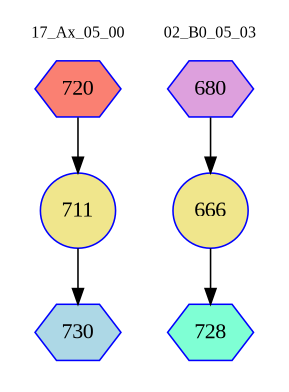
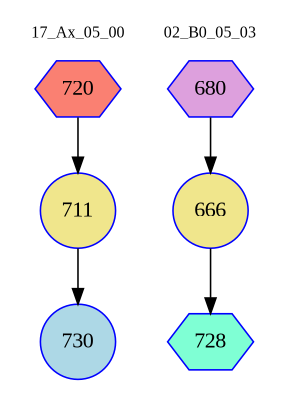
(78, 332) -> (78, 342)
